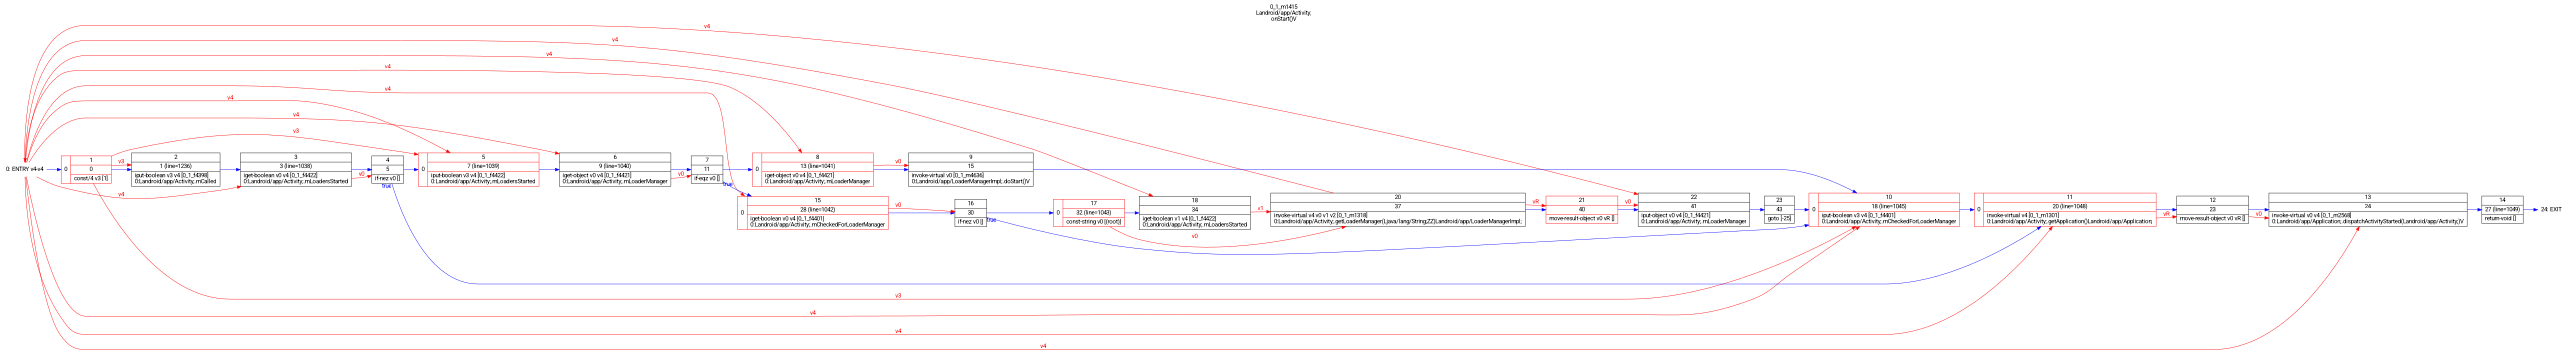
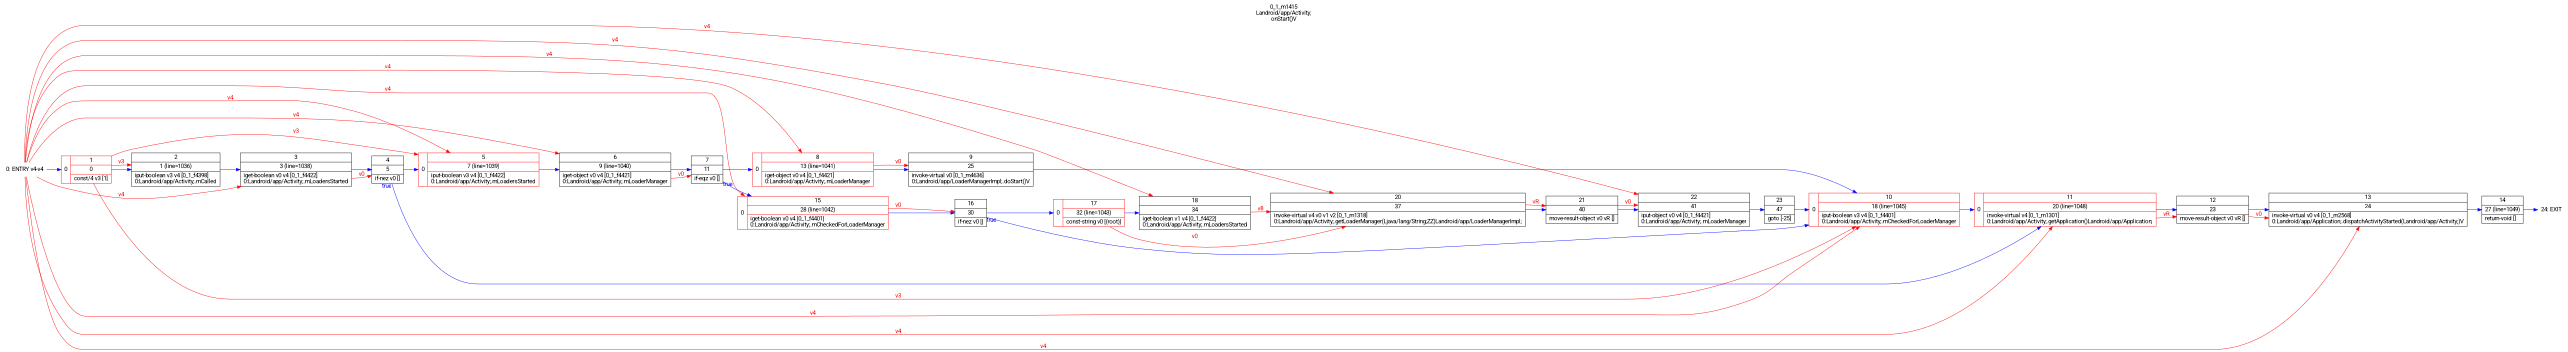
(645, 48) -> (641, 48)
(176, 166) -> (176, 166)
(971, 166) -> (971, 166)
(1261, 209) -> (1261, 209)
(1582, 210) -> (1582, 210)
(1779, 210) -> (1779, 210)
